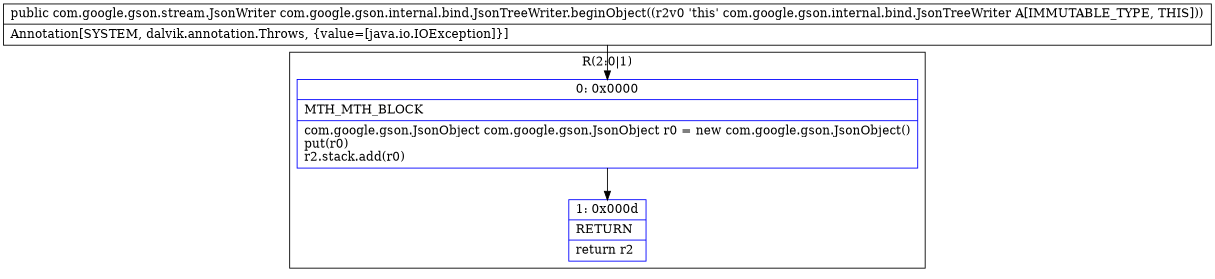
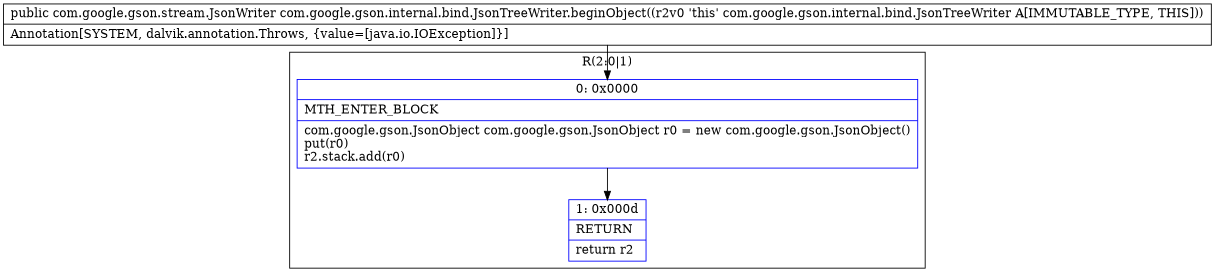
(364, 110) -> (372, 110)
